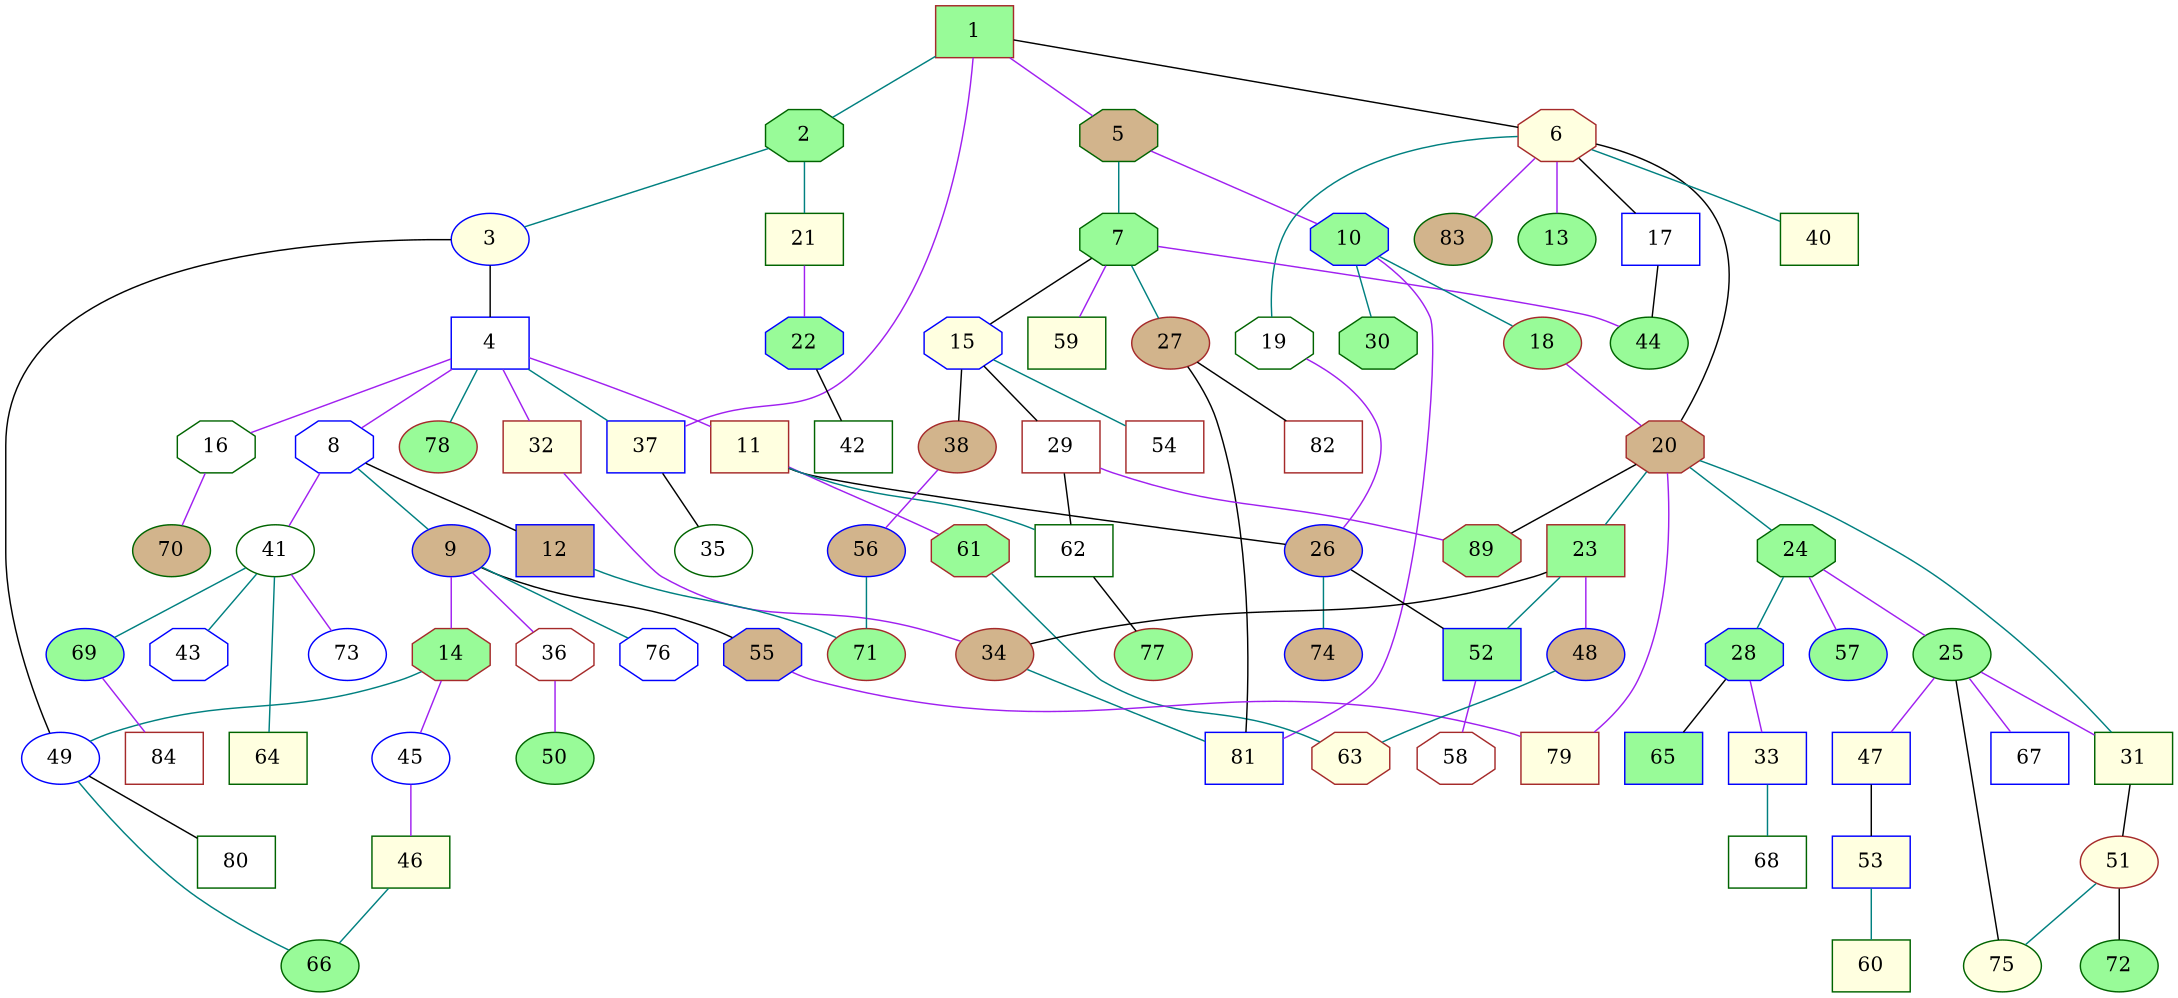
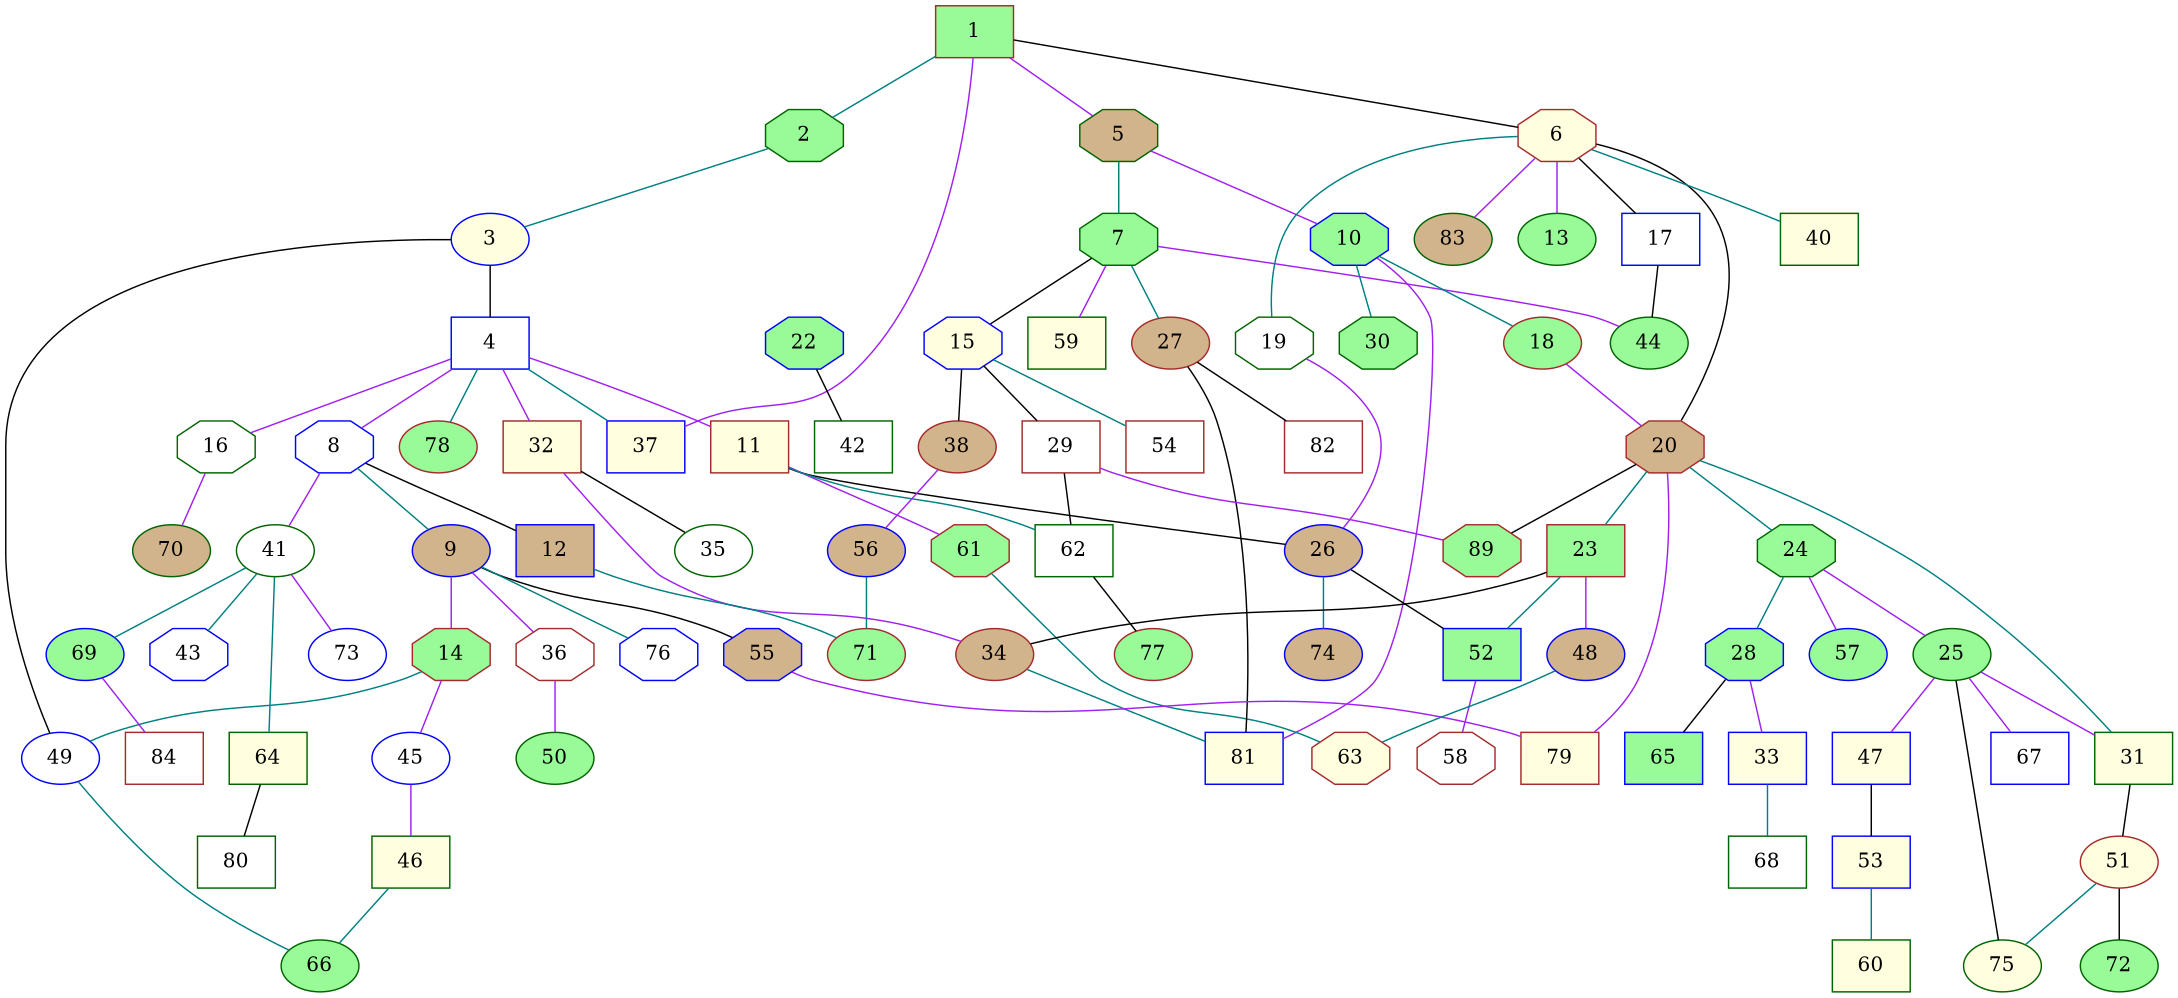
(804, 239) -> none
(681, 500) -> (633, 502)
(143, 807) -> (252, 810)
